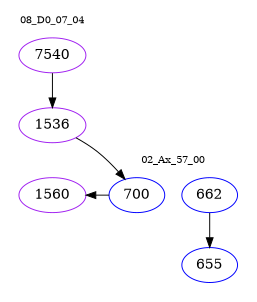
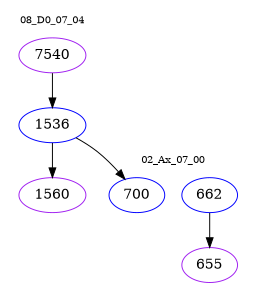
(52, 125) -> (52, 125)
(173, 161) -> (173, 161)
(102, 195) -> (52, 155)
(210, 265) -> (210, 265)
